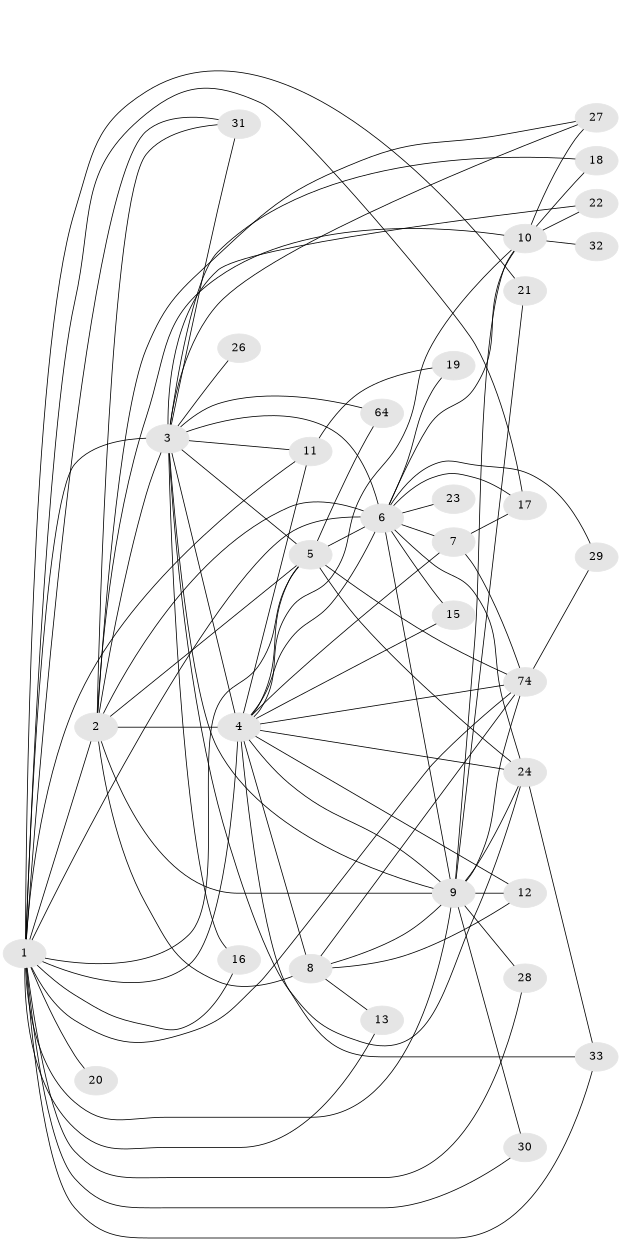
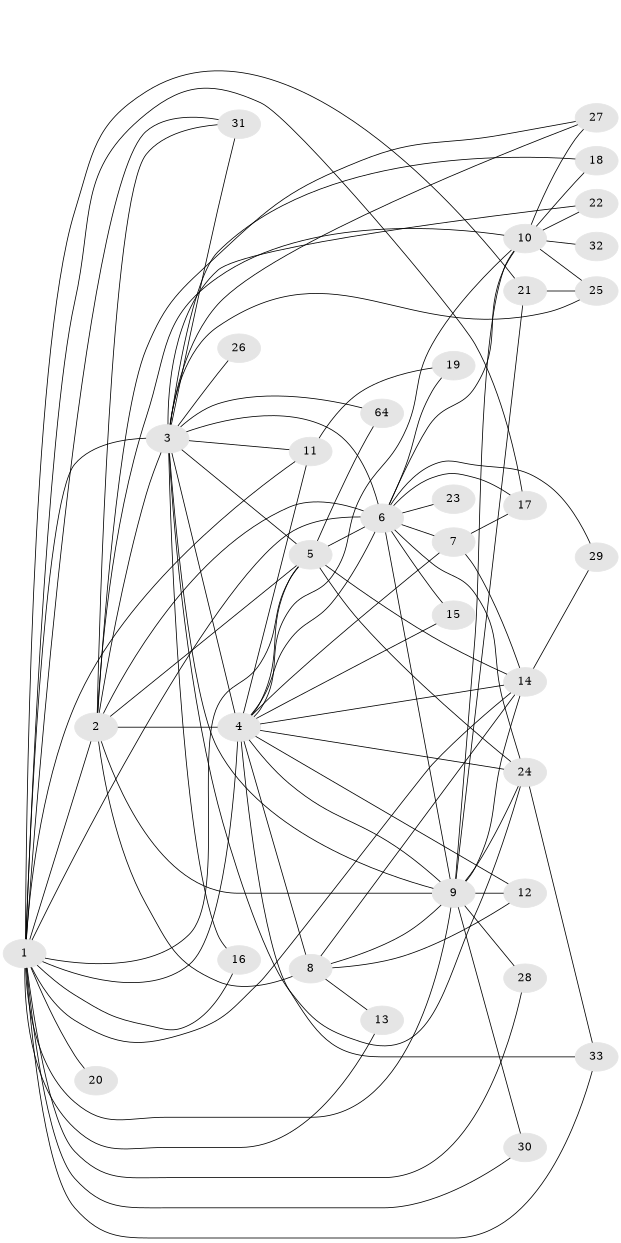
none -> (597, 291)
(525, 682) -> (525, 682)
